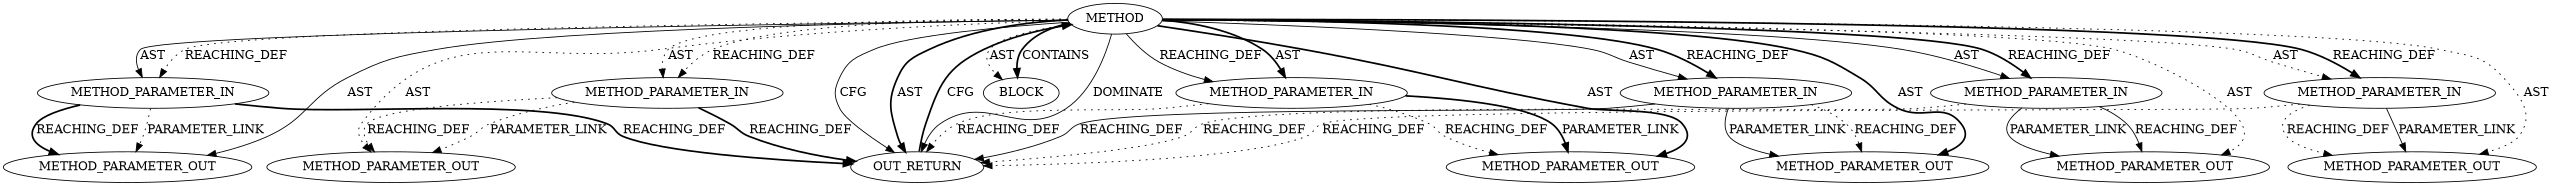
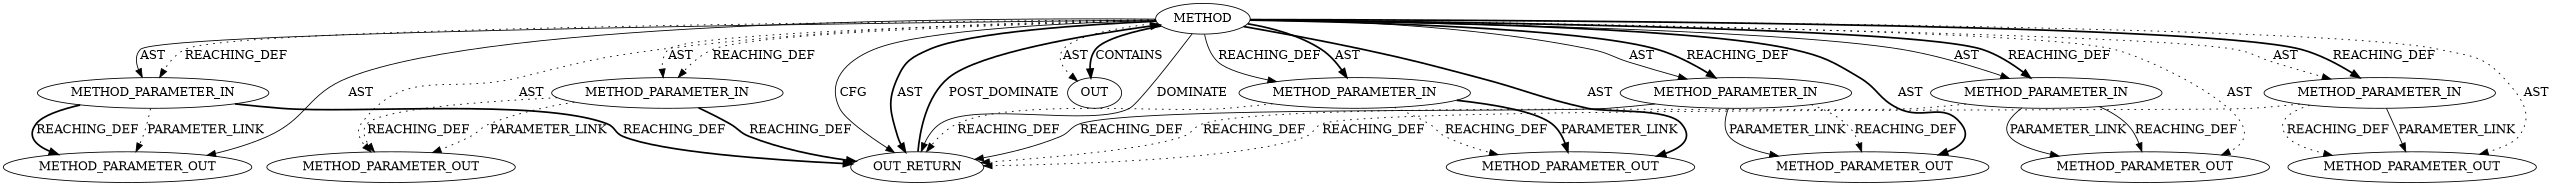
(961, 93) -> (1004, 93)
(1021, 93) -> (1095, 93)
